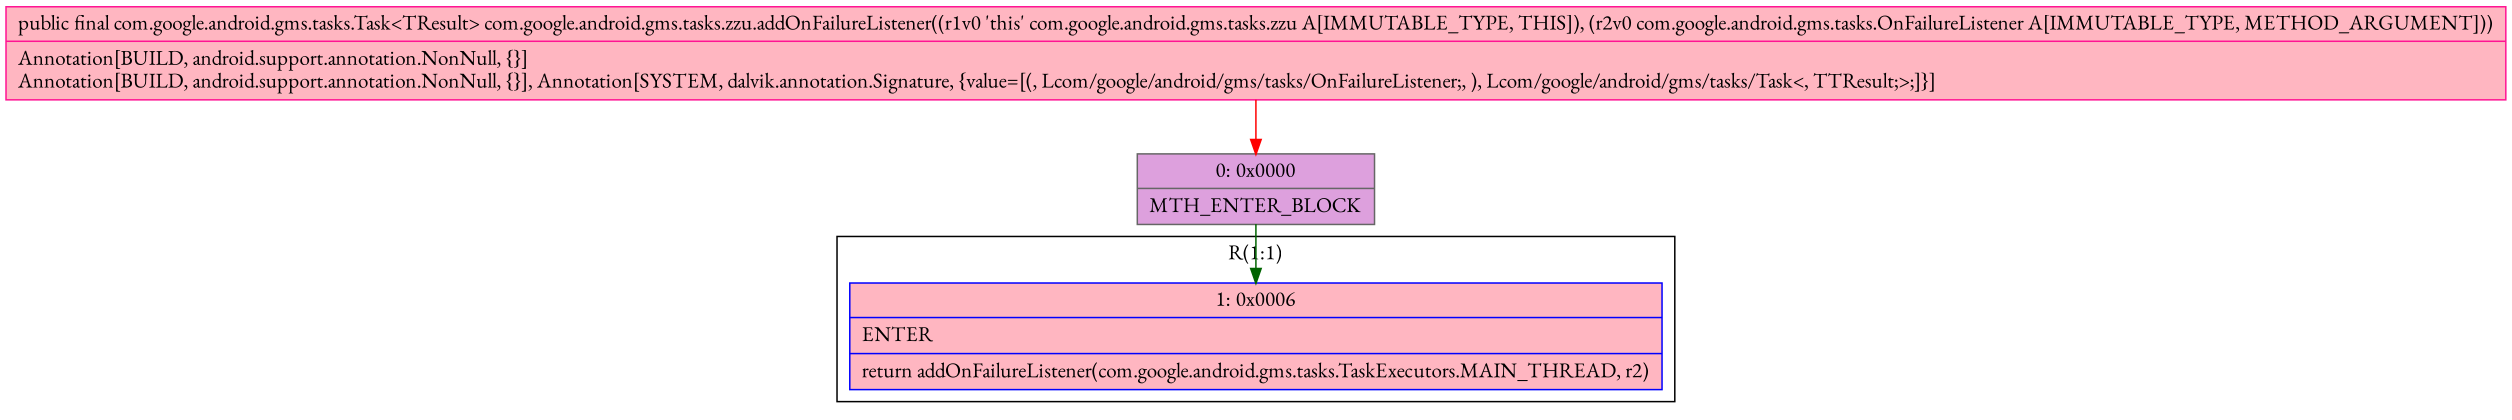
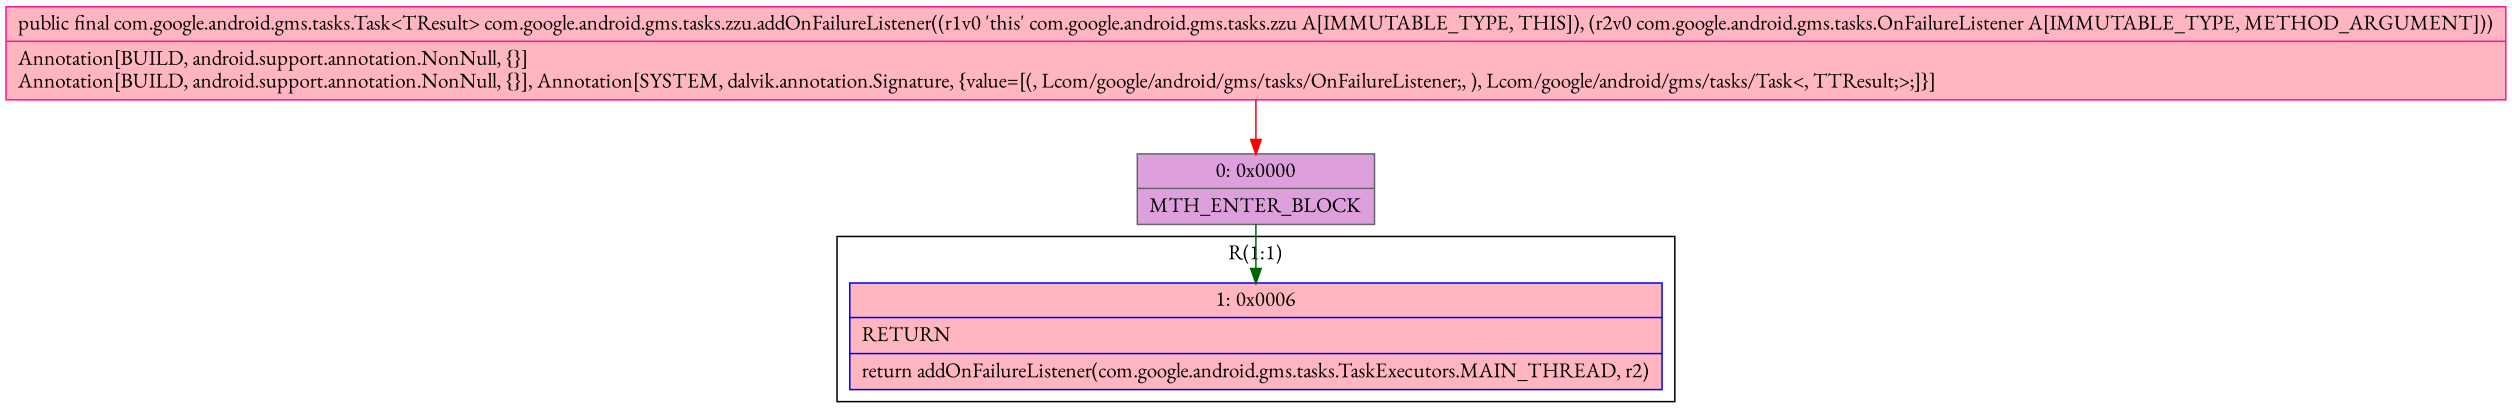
(898, 335) -> (907, 335)
